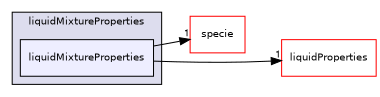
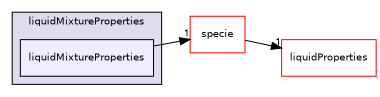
(212, 62) -> (258, 43)
